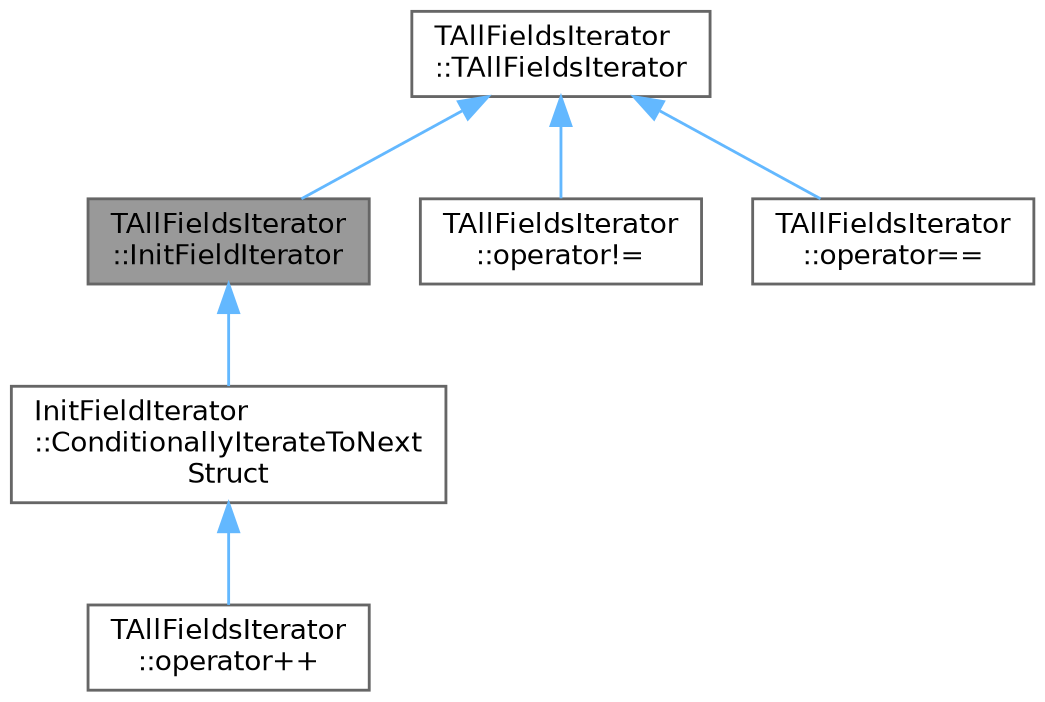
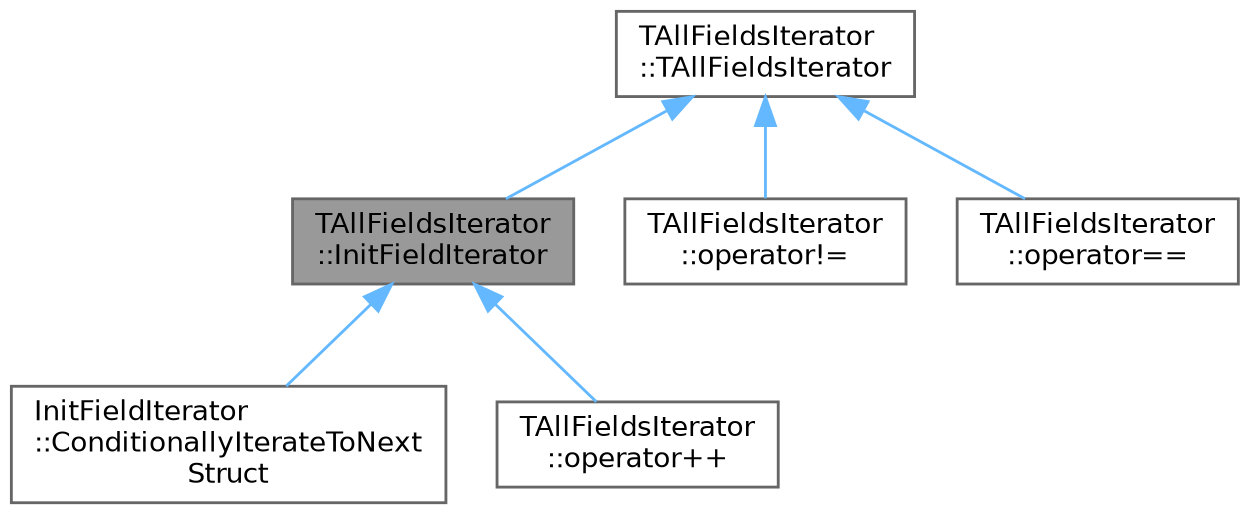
(229, 568) -> (546, 353)
